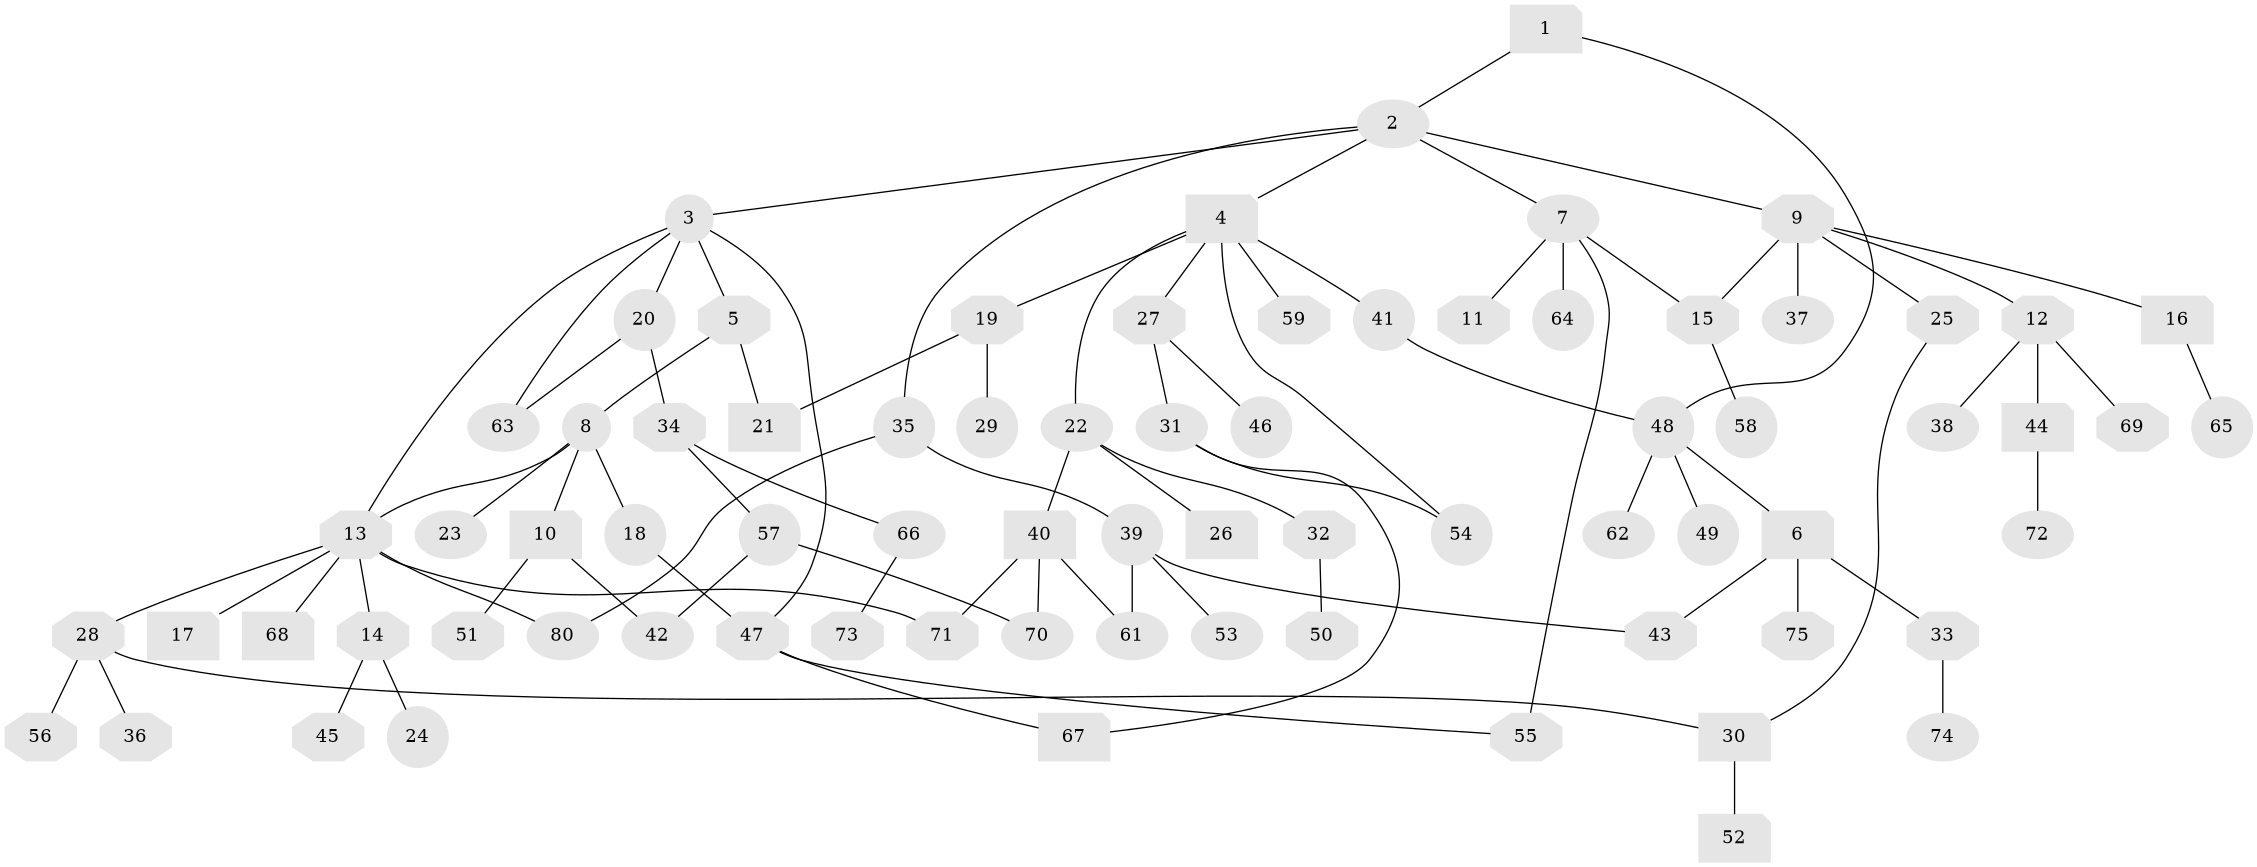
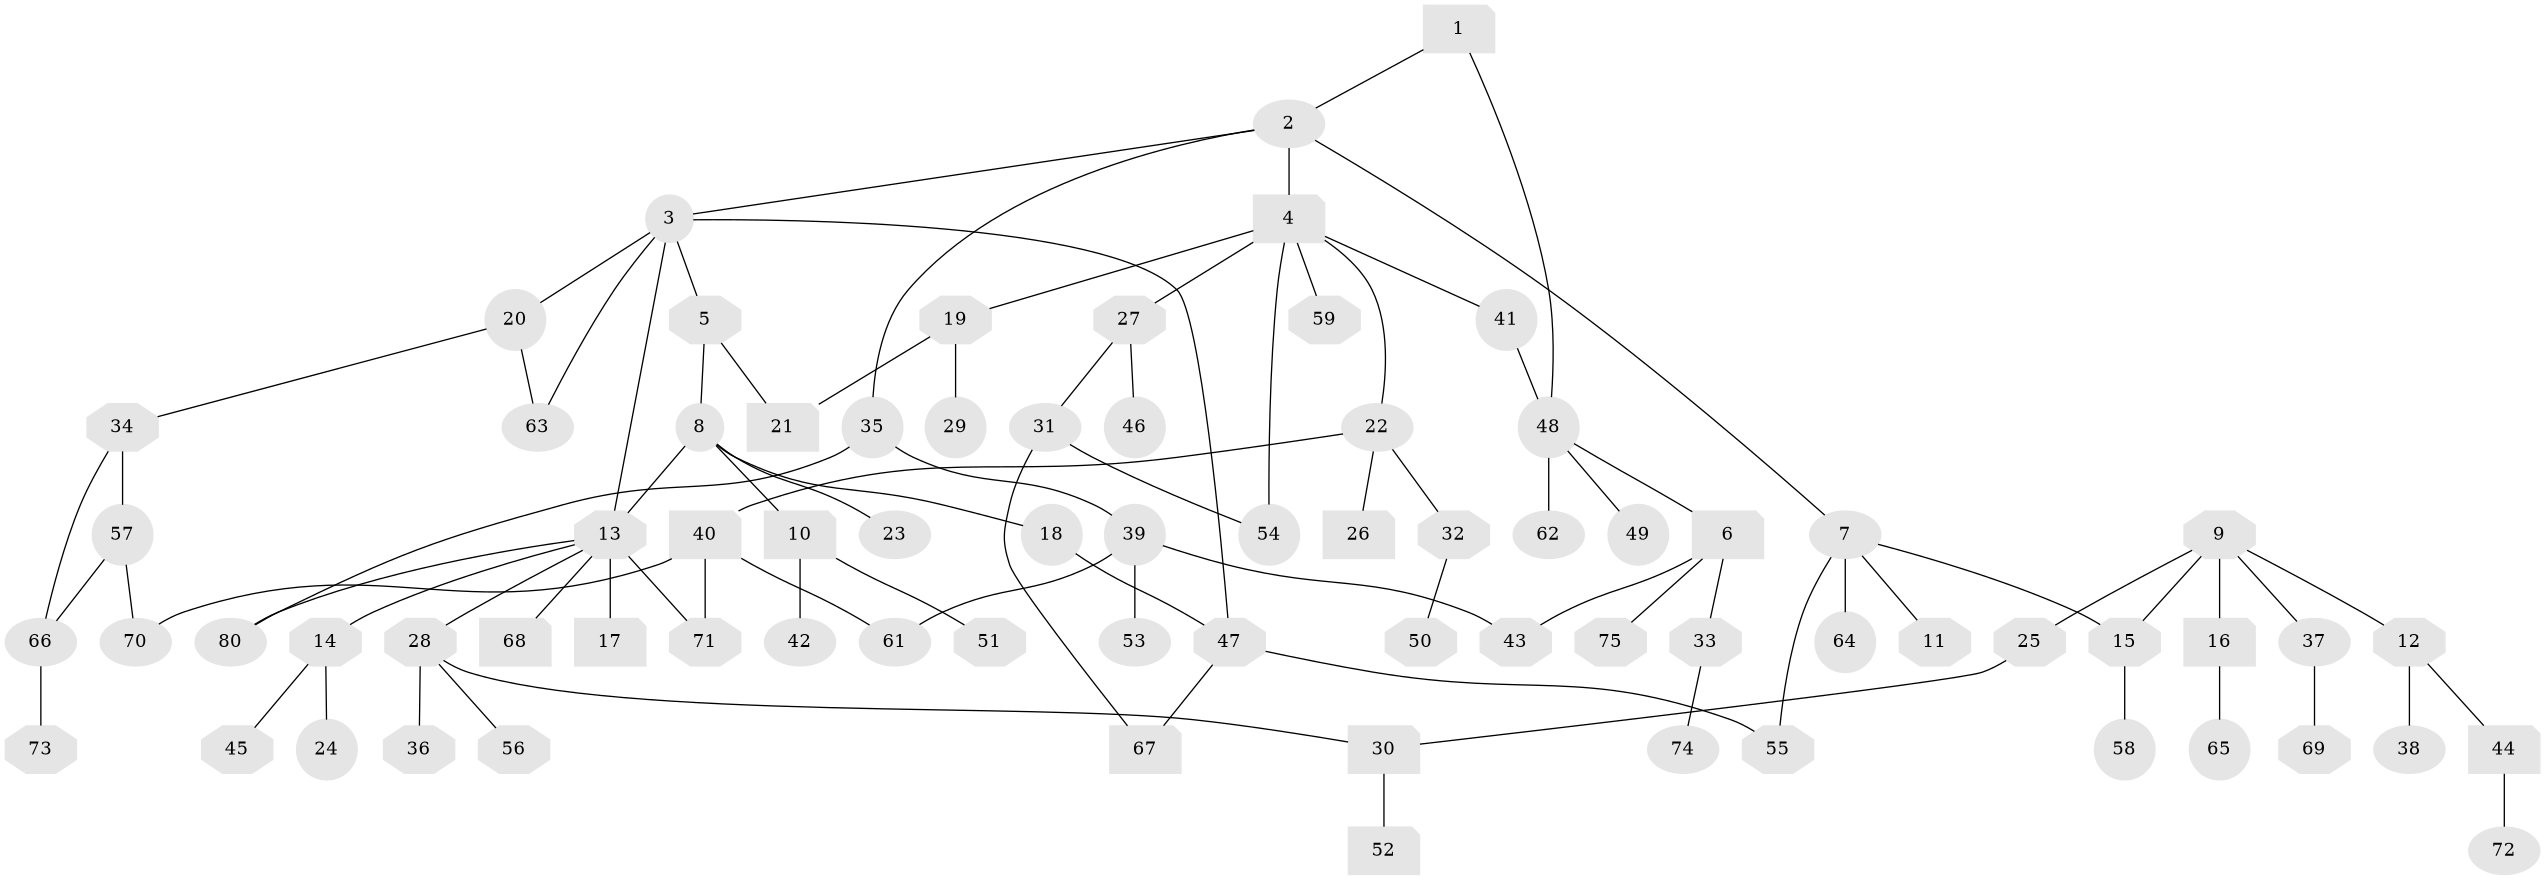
(1594, 171) -> none
(2085, 374) -> (2315, 696)
(718, 581) -> (80, 590)
